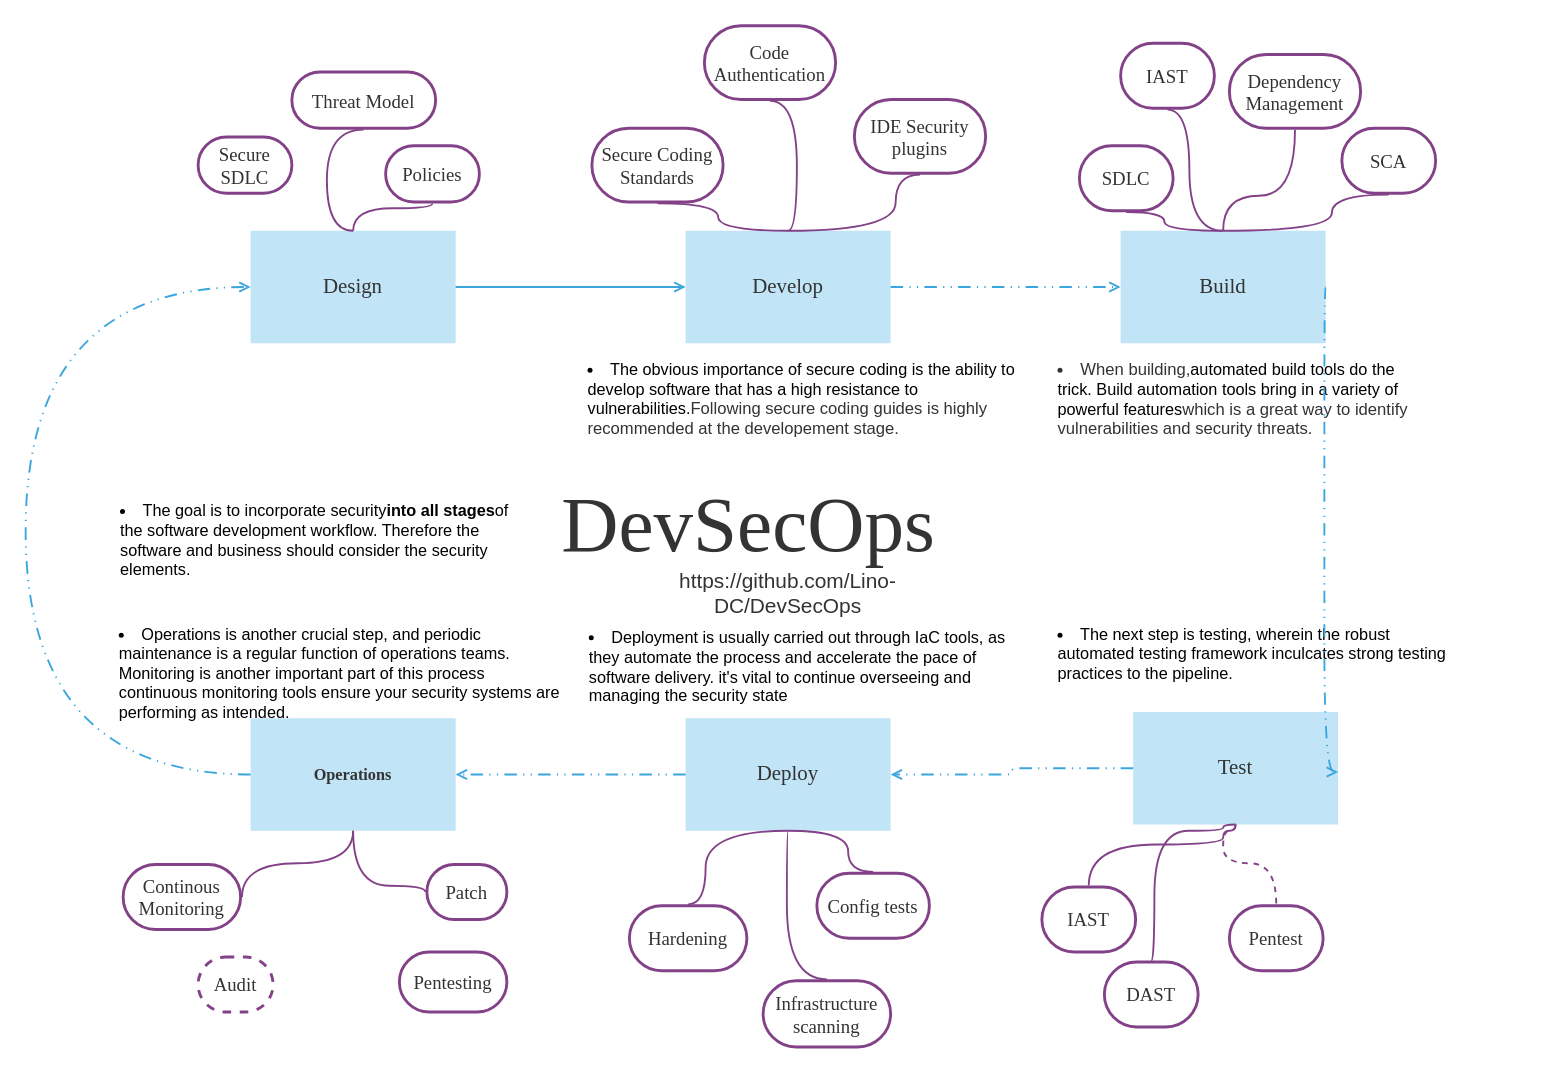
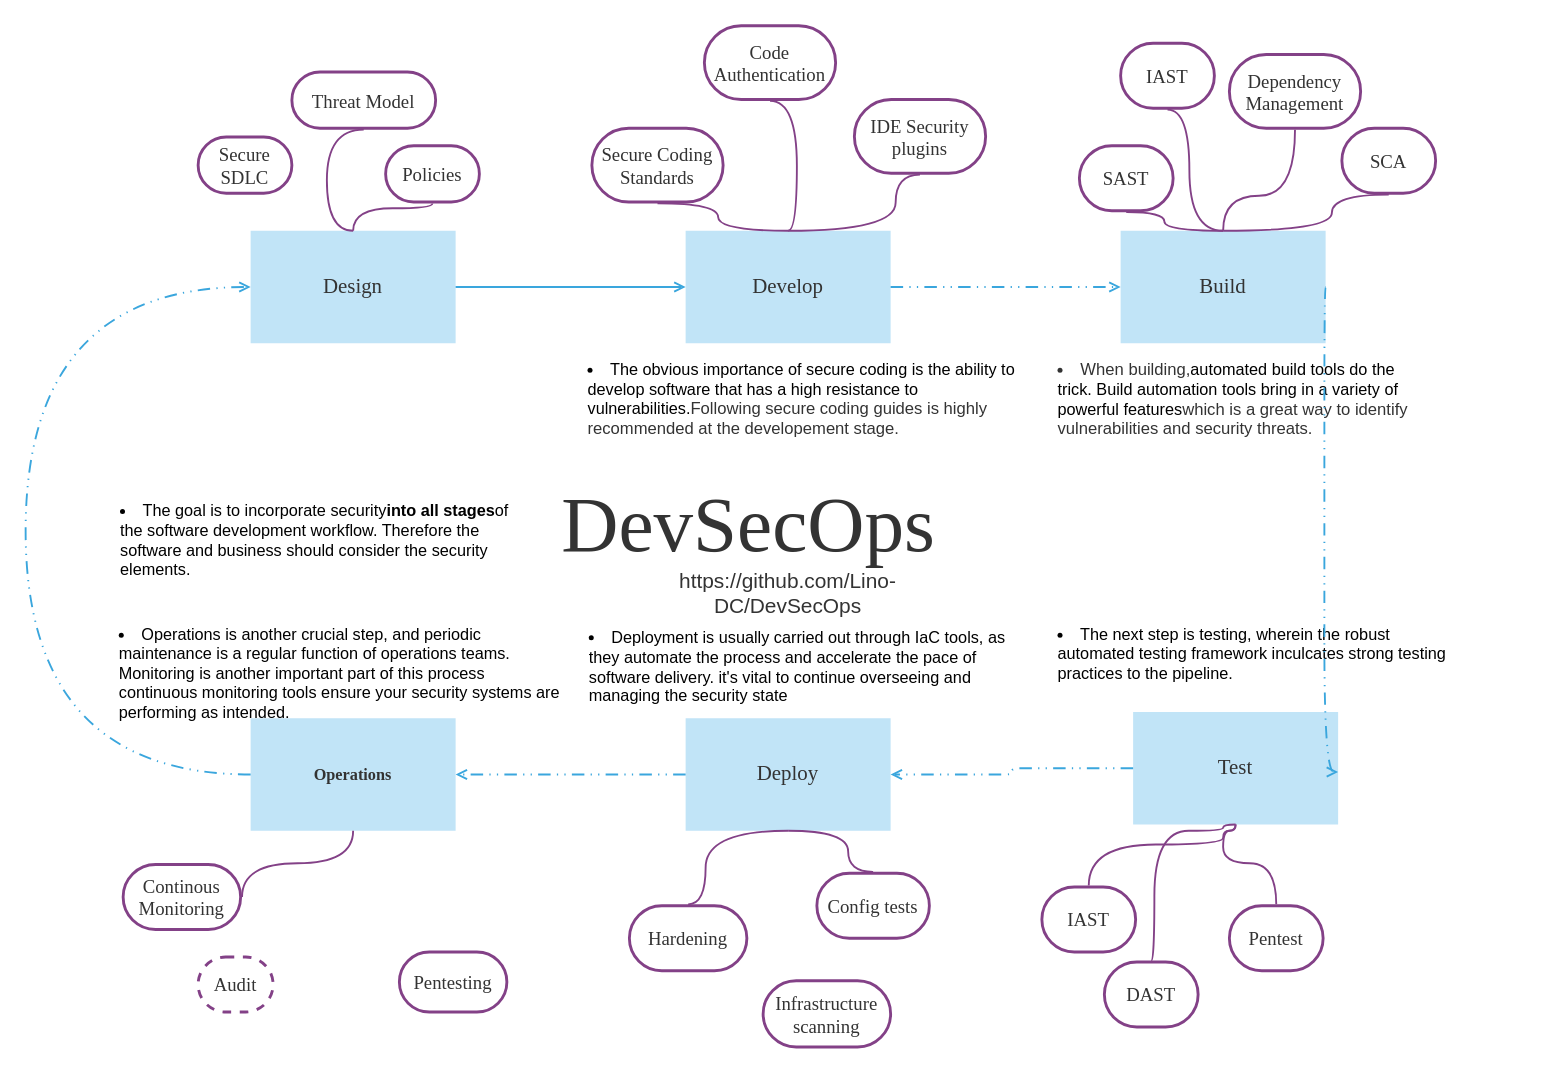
(1126, 178) -> (1126, 178)
(1254, 863) -> (1254, 863)
(375, 883) -> none
(467, 892) -> none
(787, 916) -> none
